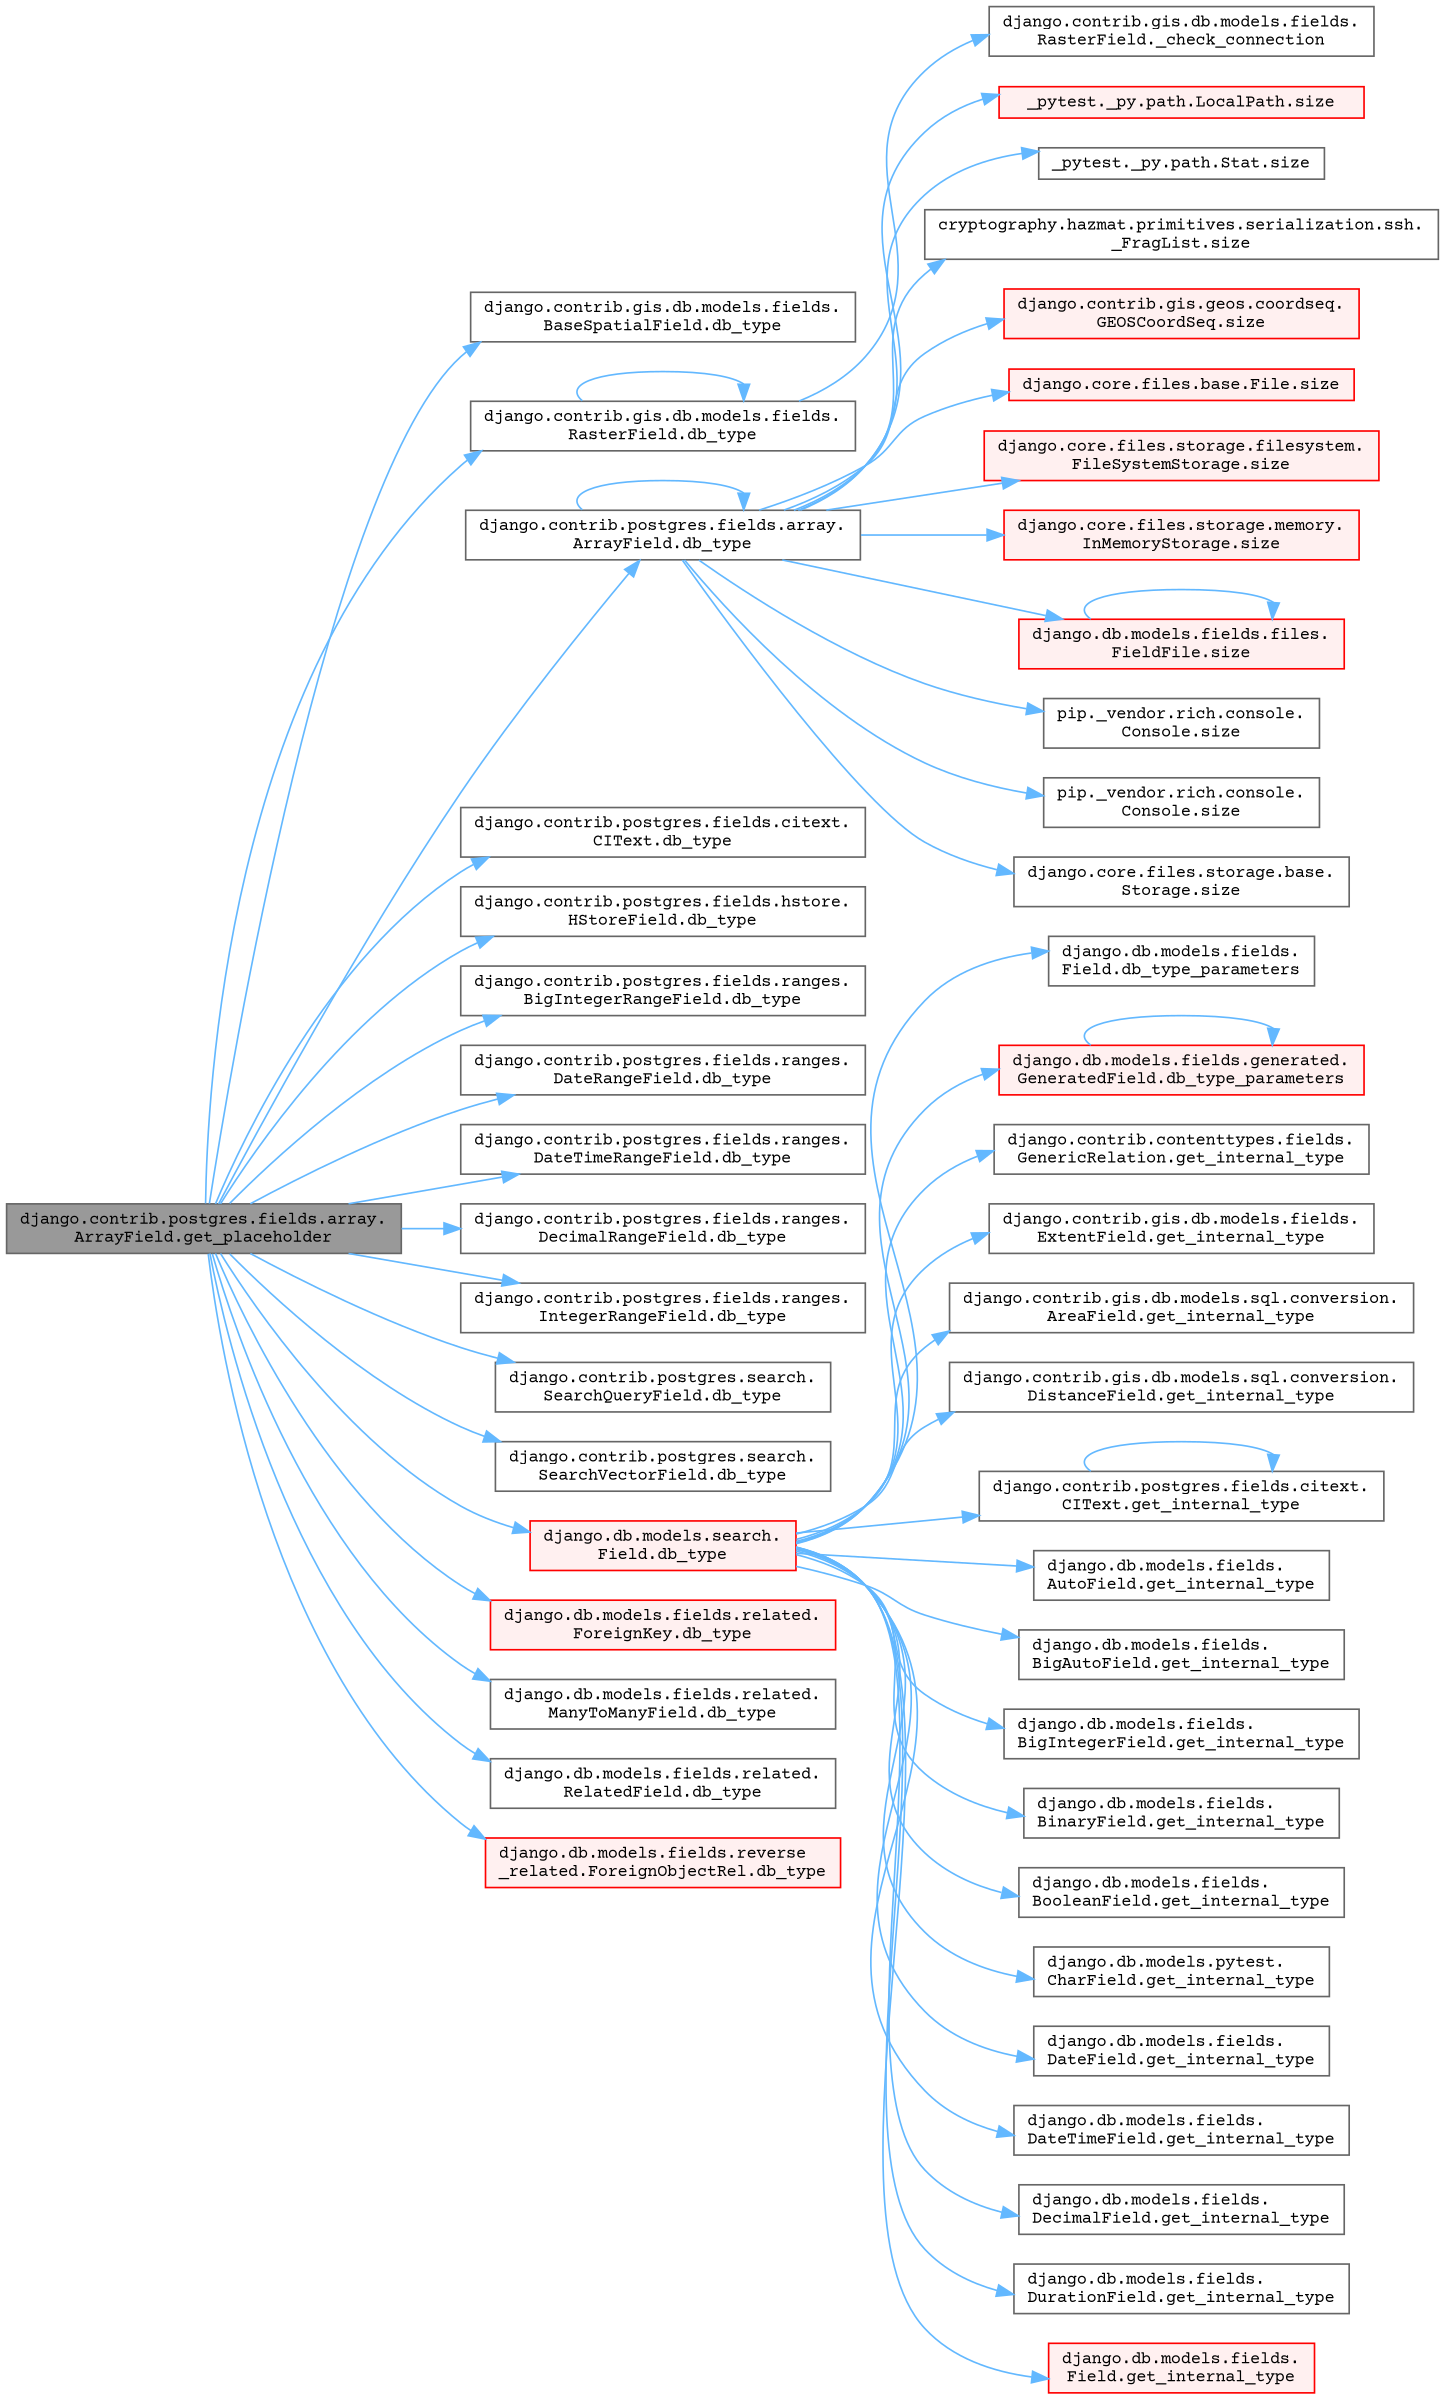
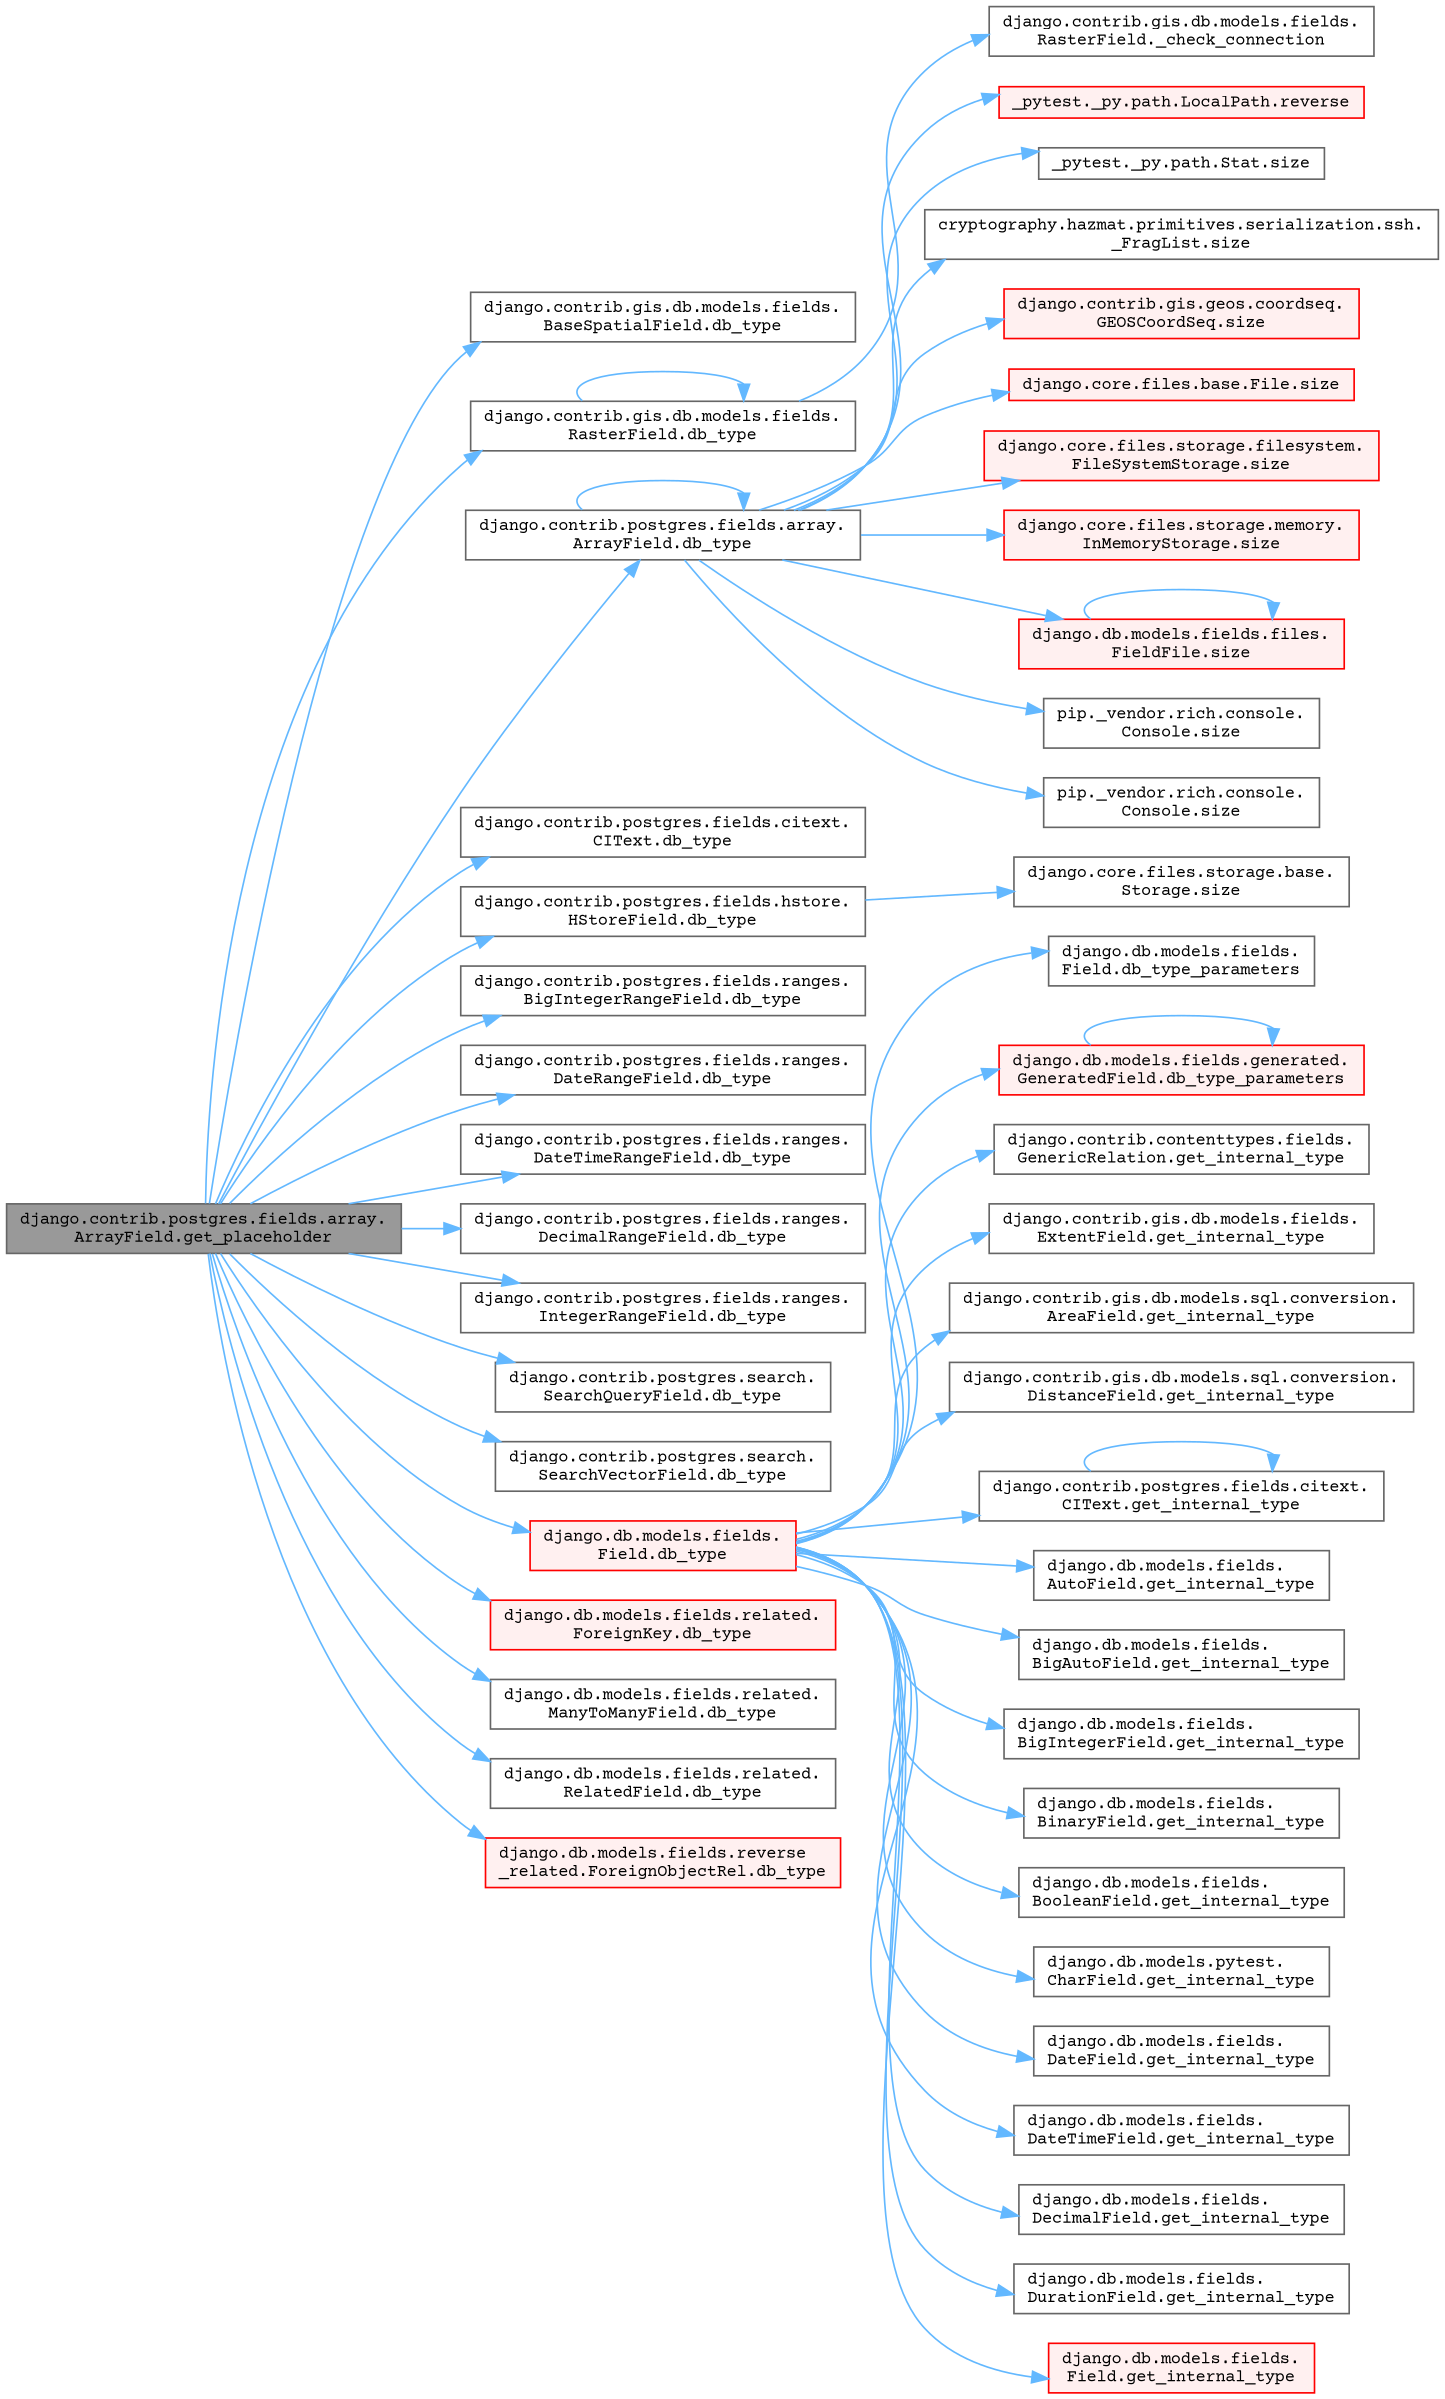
(1182, 102) -> (1182, 102)
(819, 739) -> (931, 896)
(663, 1546) -> (663, 1546)
